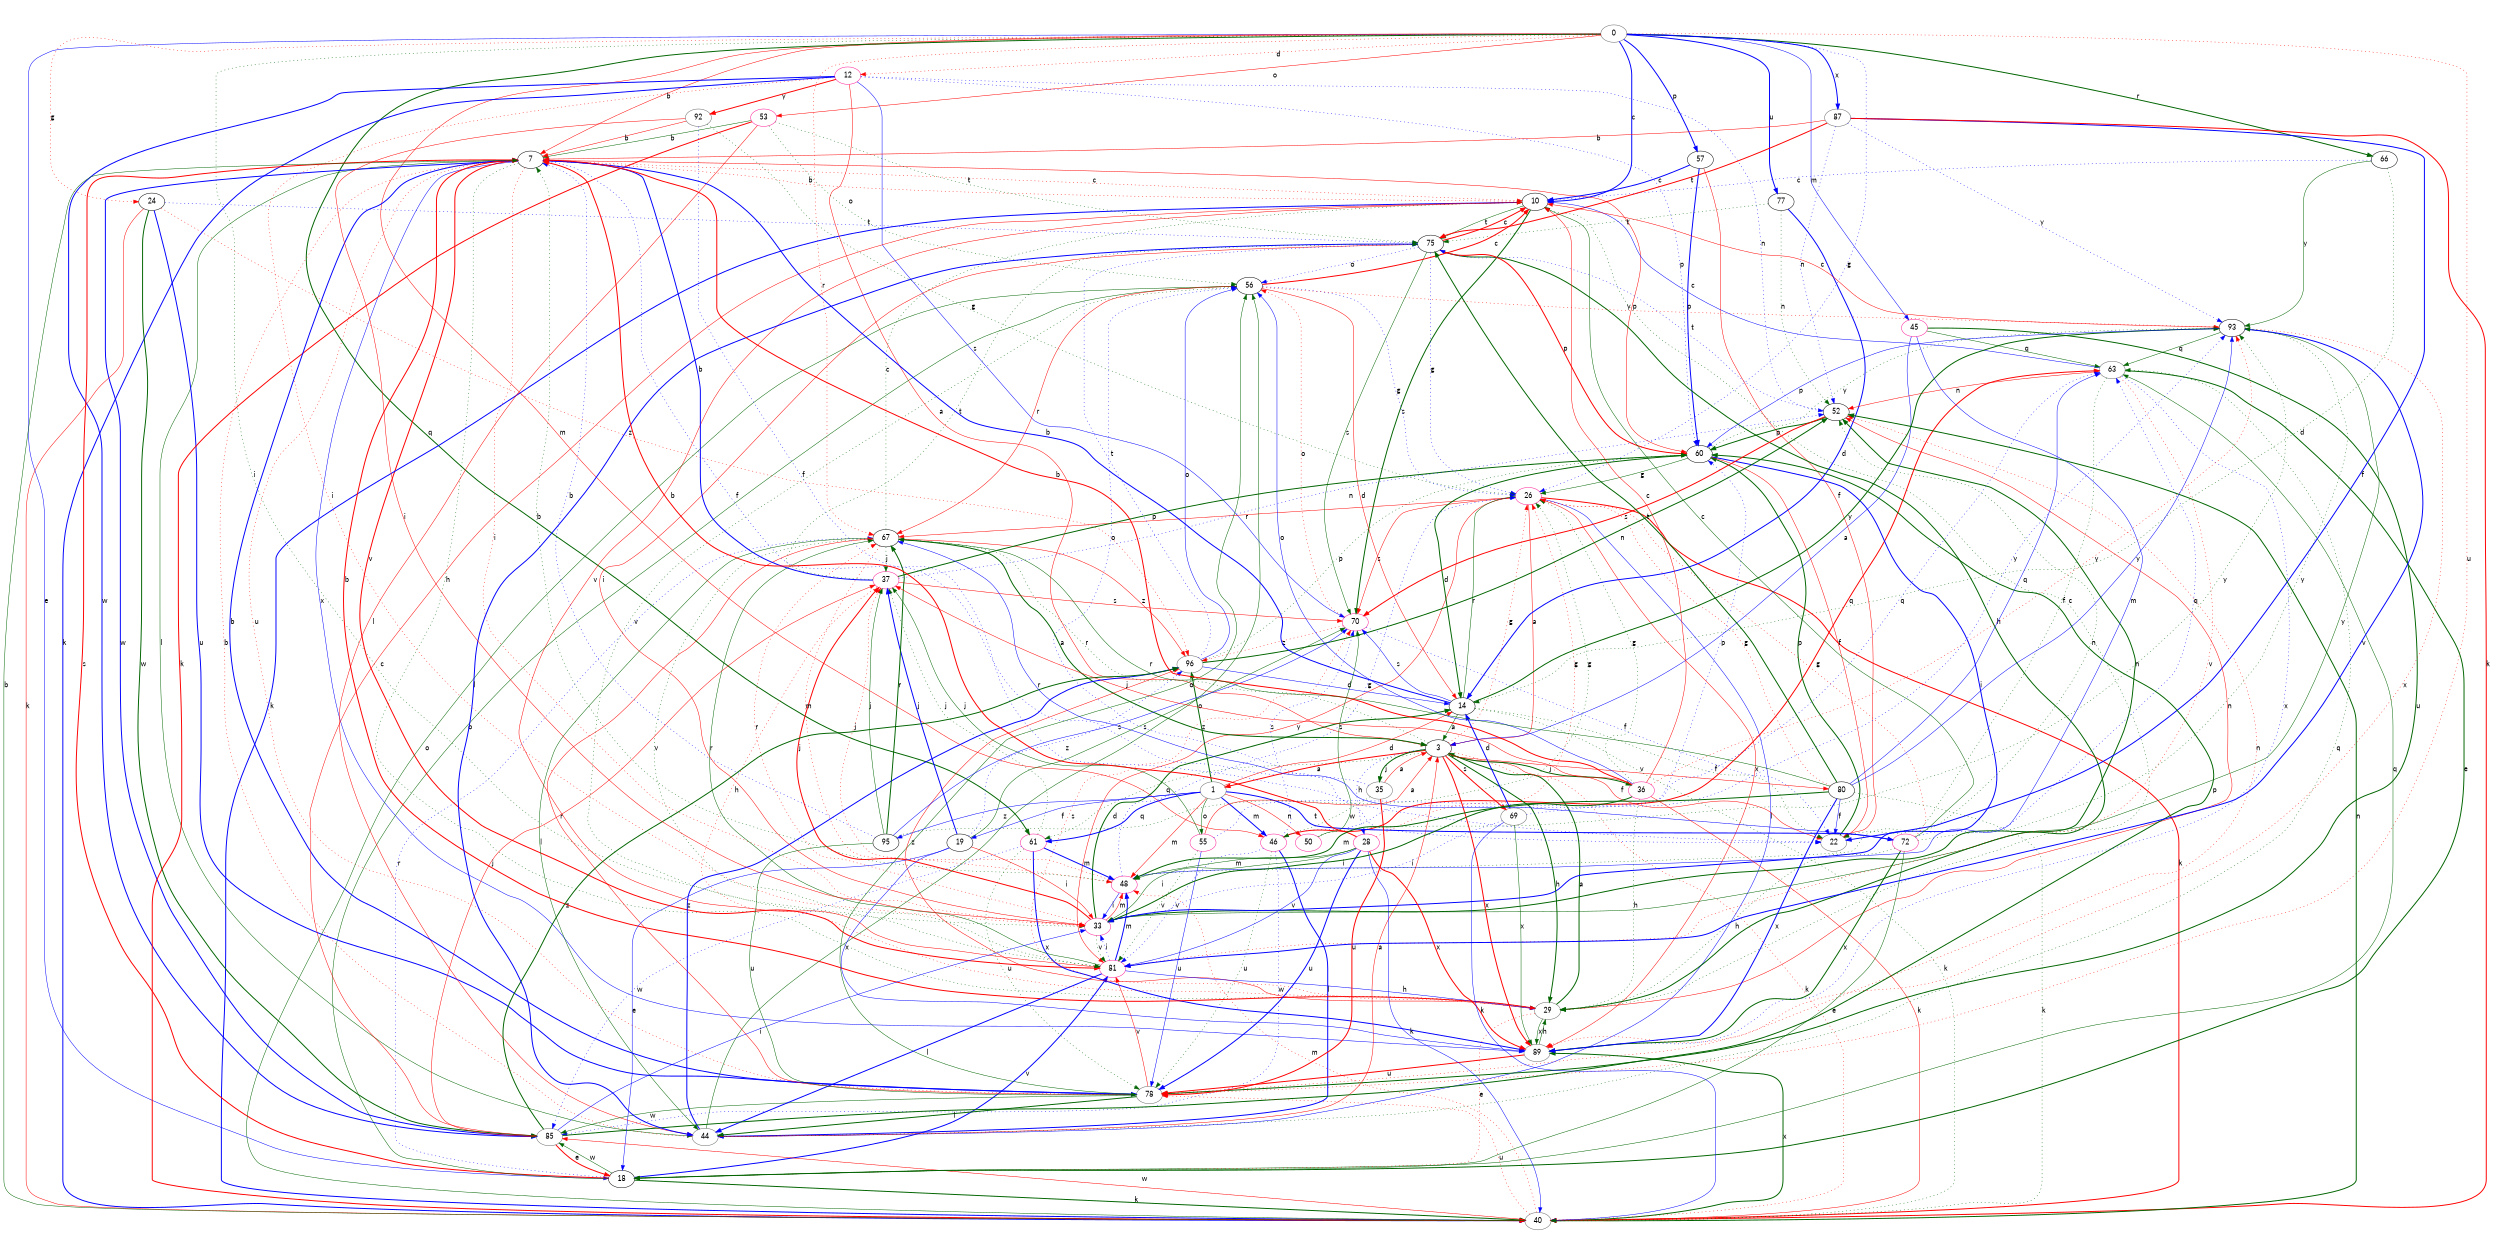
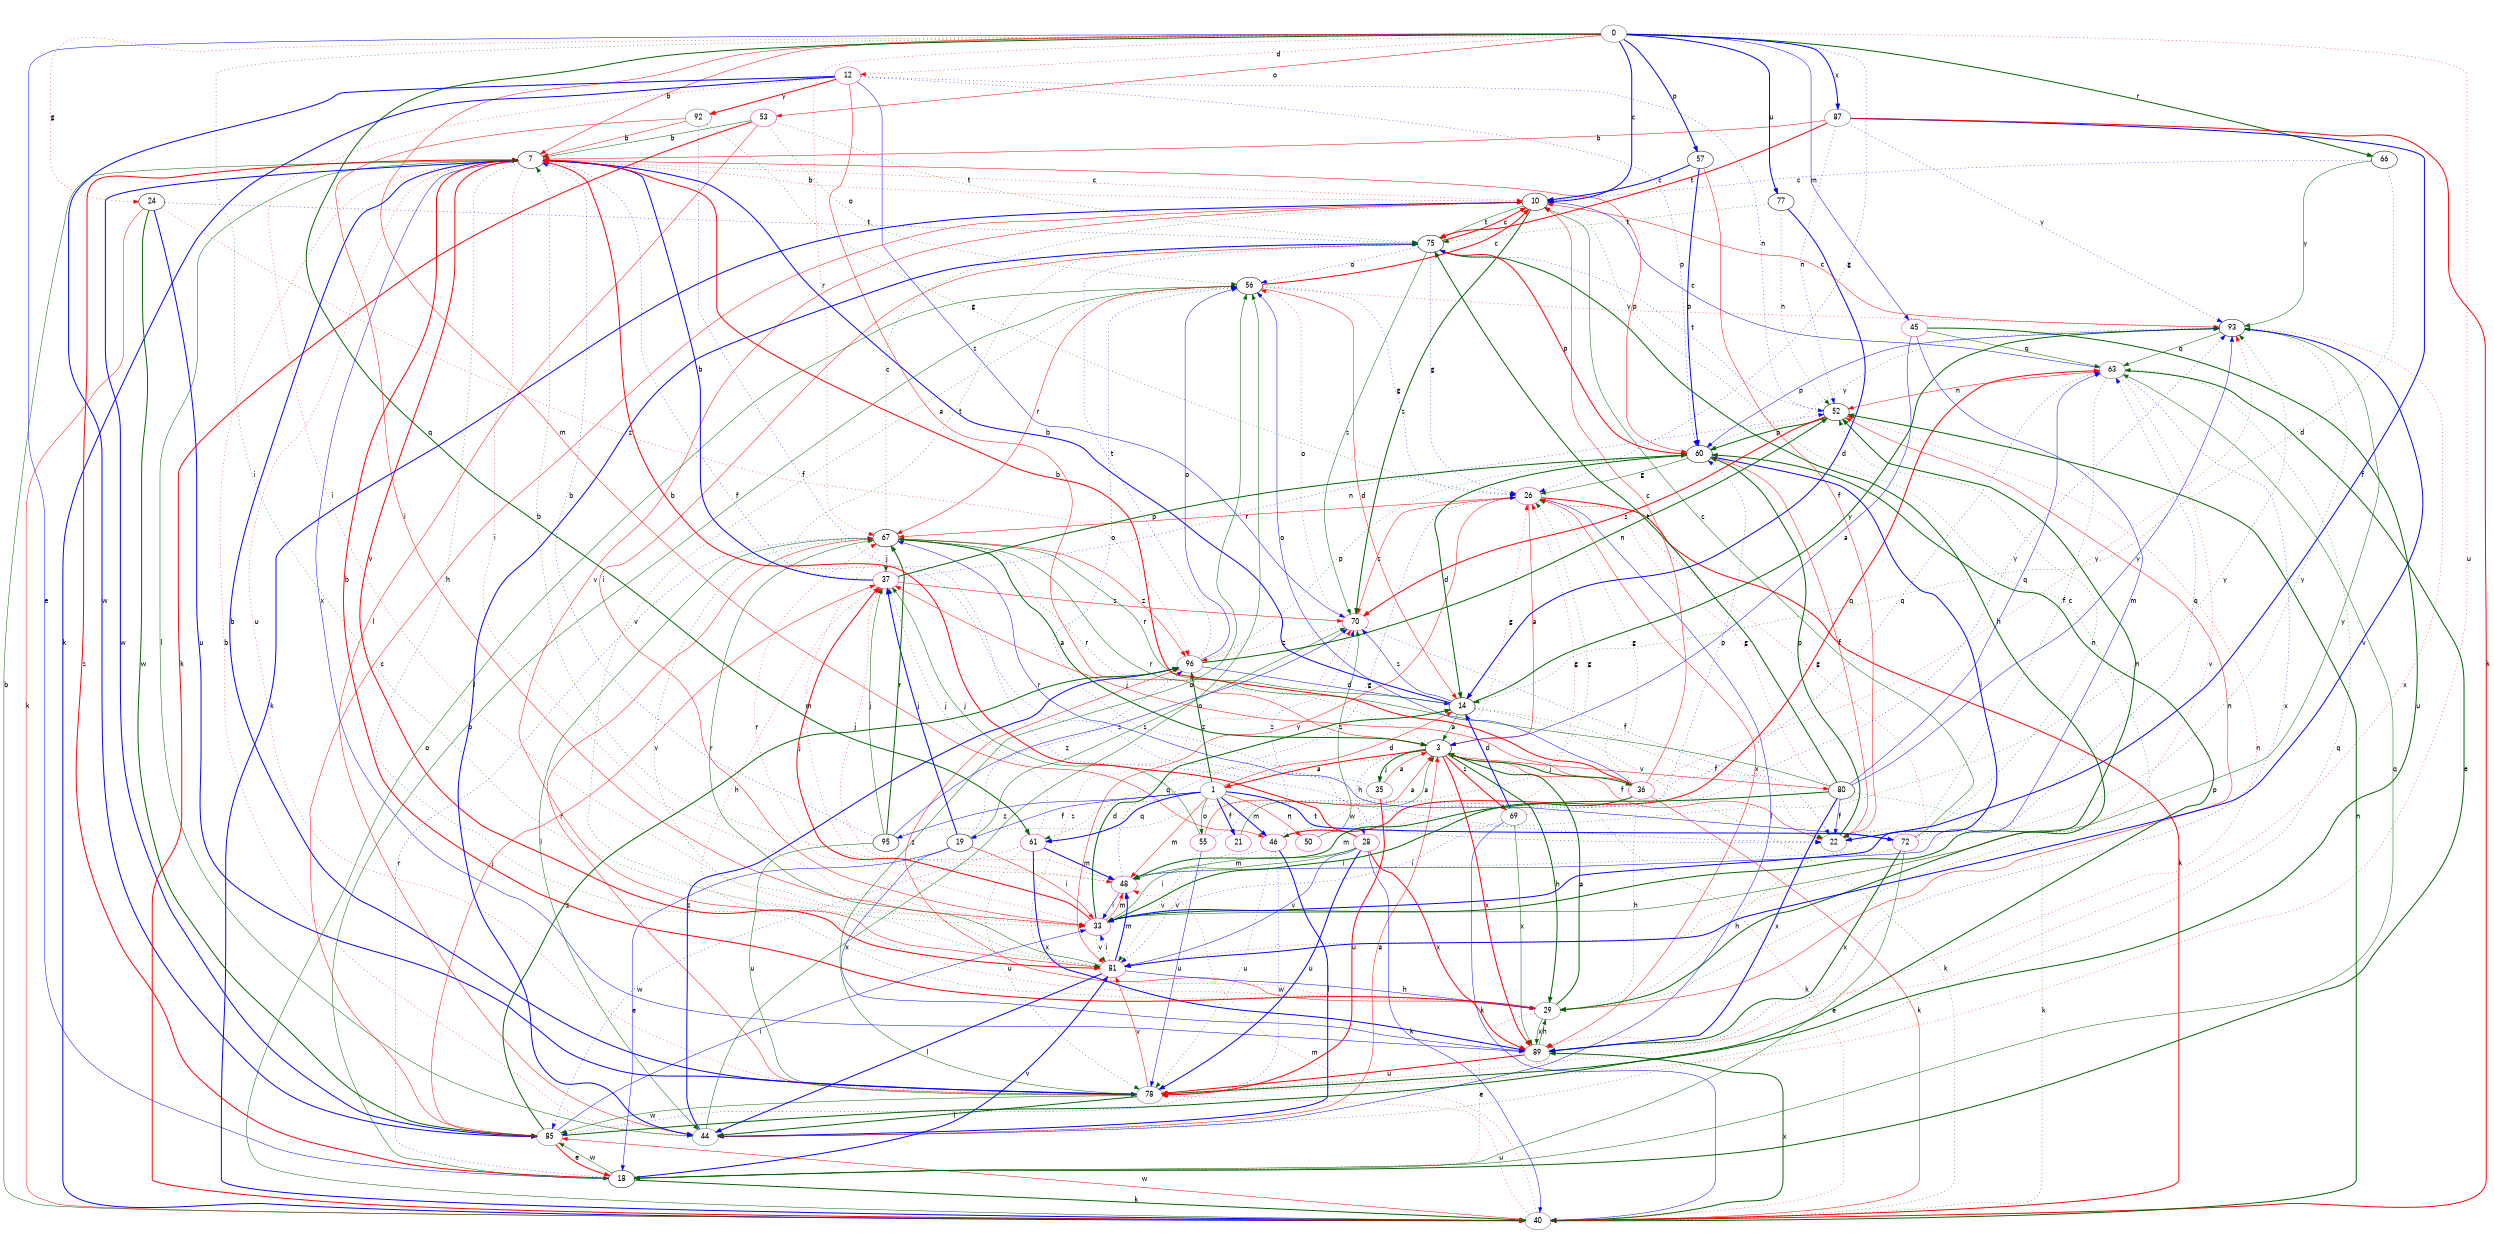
(1473, 586) -> (1157, 659)
none -> (1238, 843)
